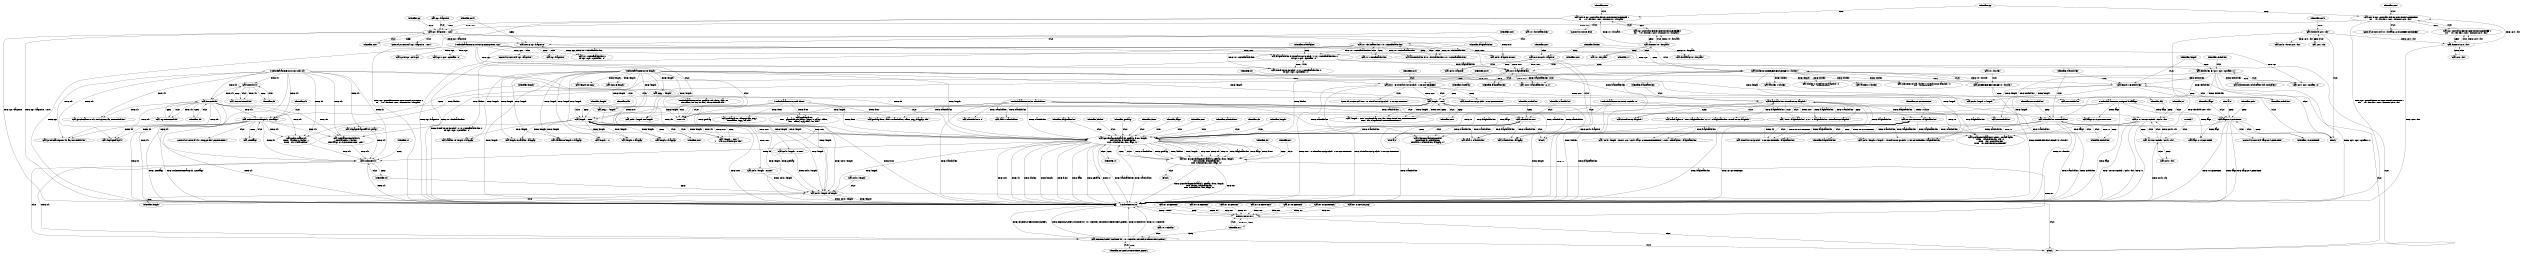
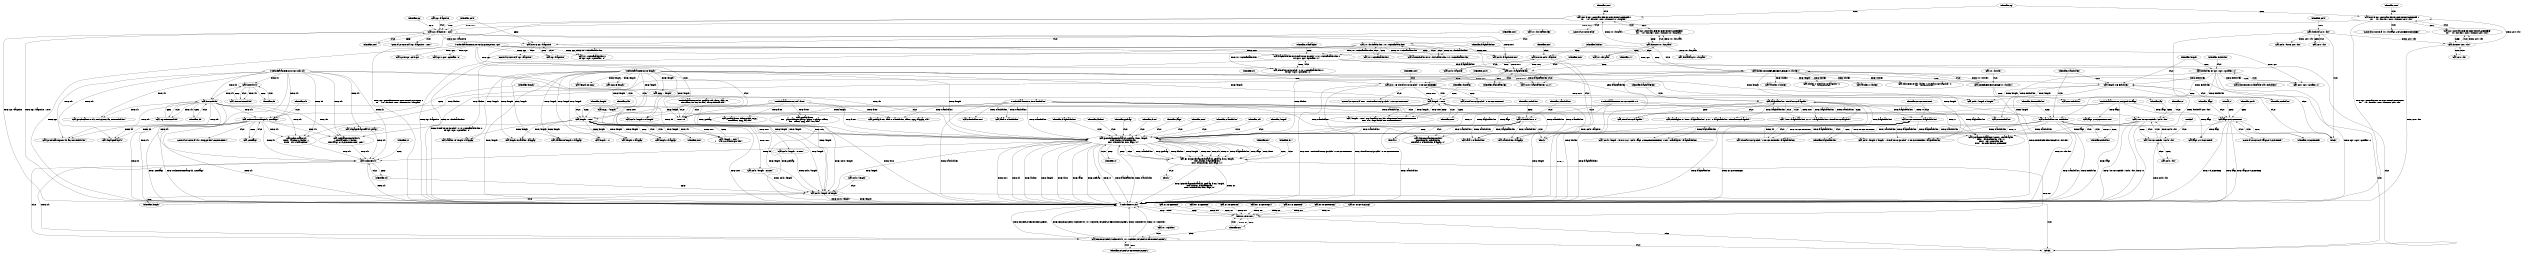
(1615, 85) -> (1616, 85)
(2032, 102) -> (2033, 102)
(2118, 102) -> (2118, 102)
